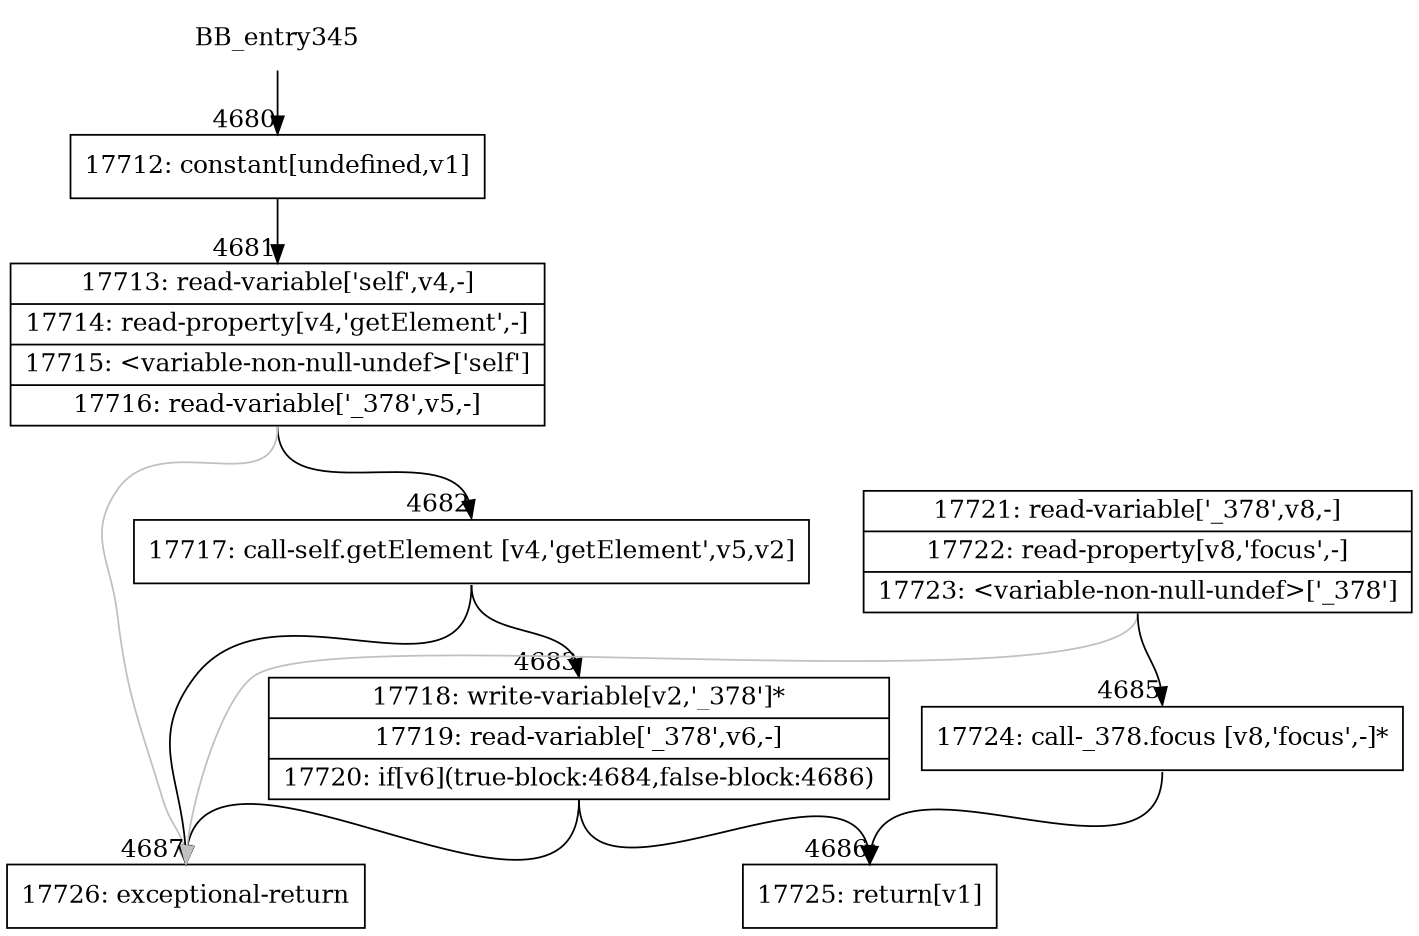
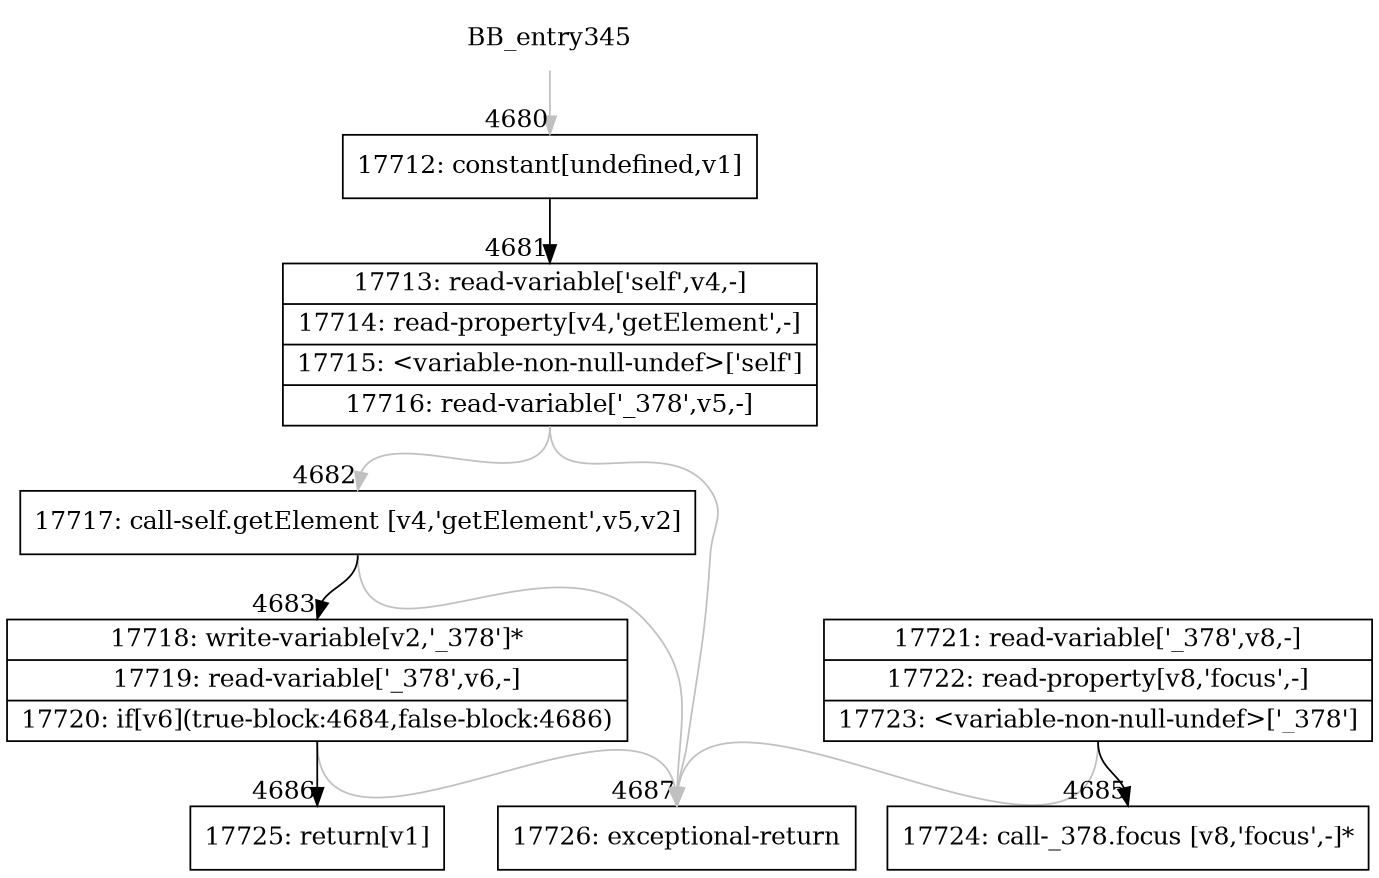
(278, 93) -> (550, 93)
(365, 473) -> (463, 459)
(258, 641) -> (577, 590)
(1025, 819) -> none
(391, 834) -> (488, 776)
